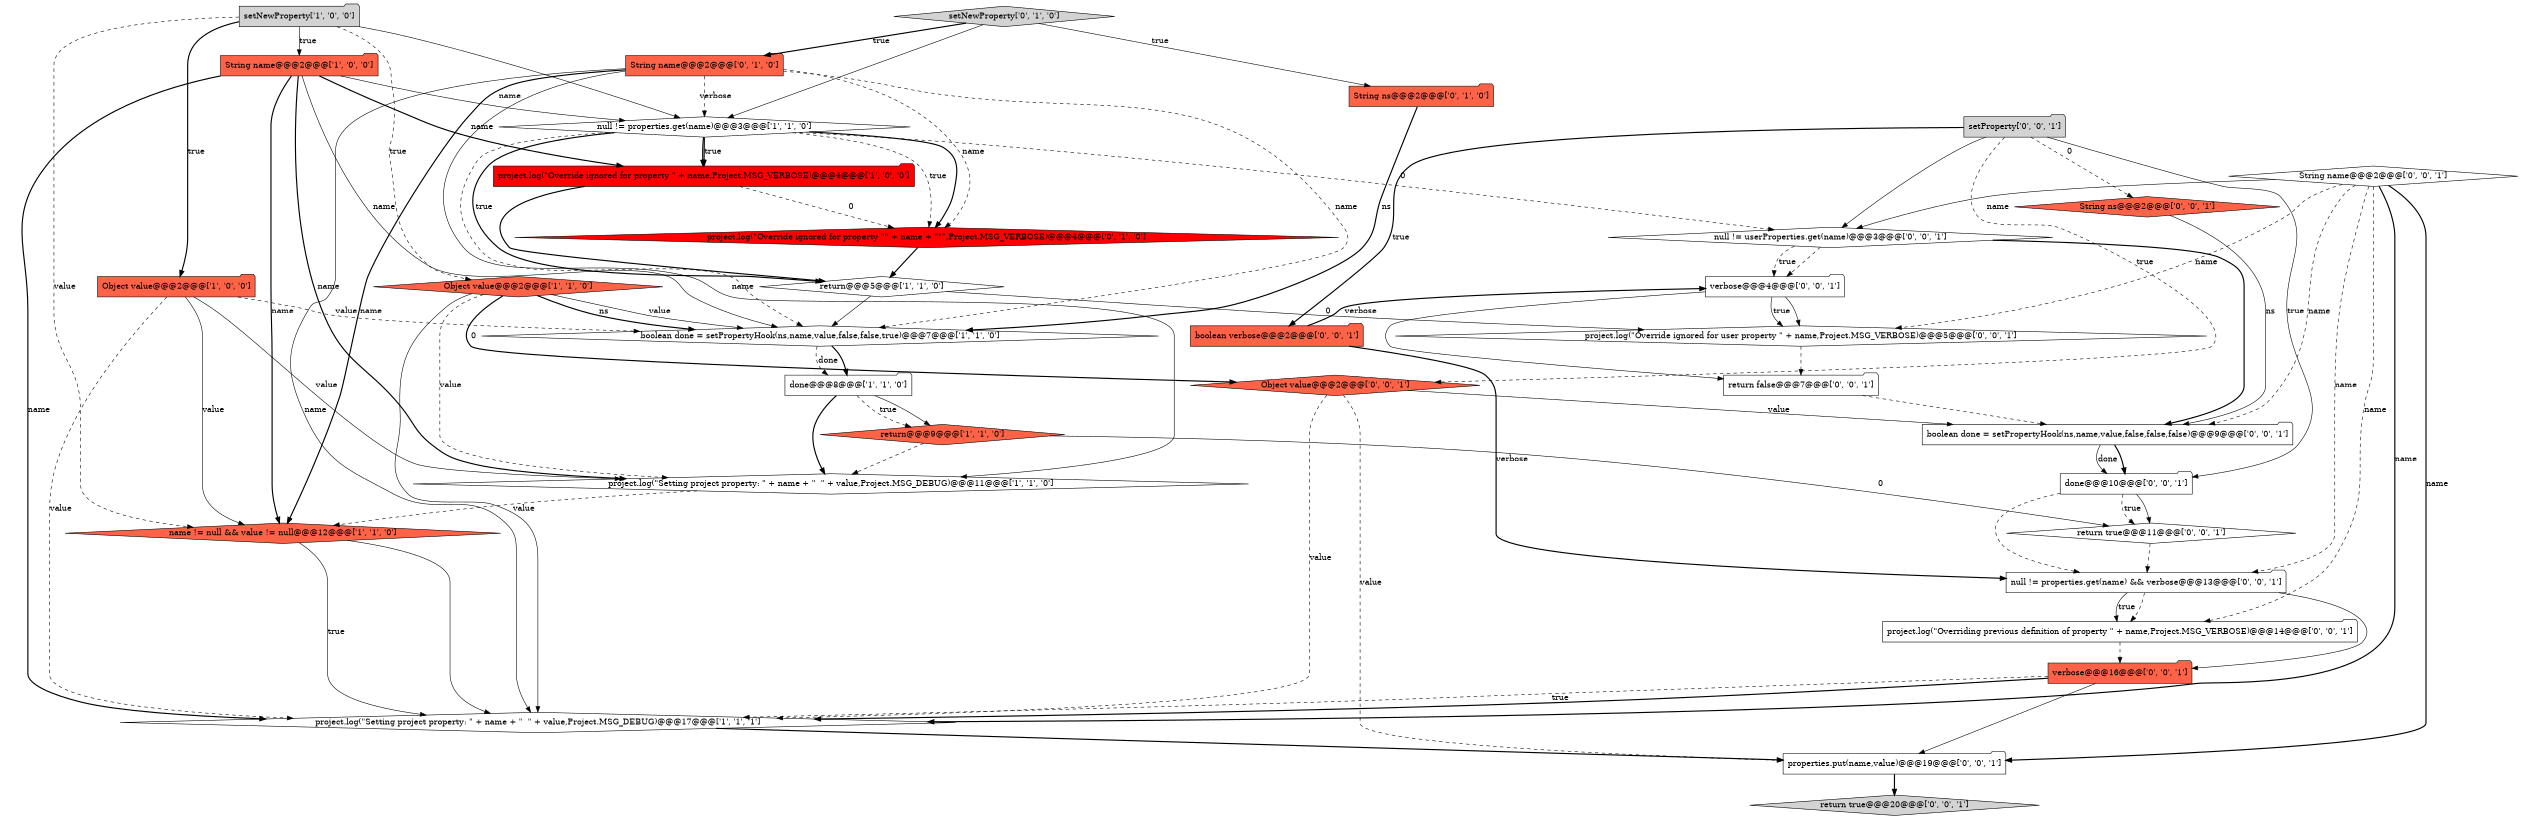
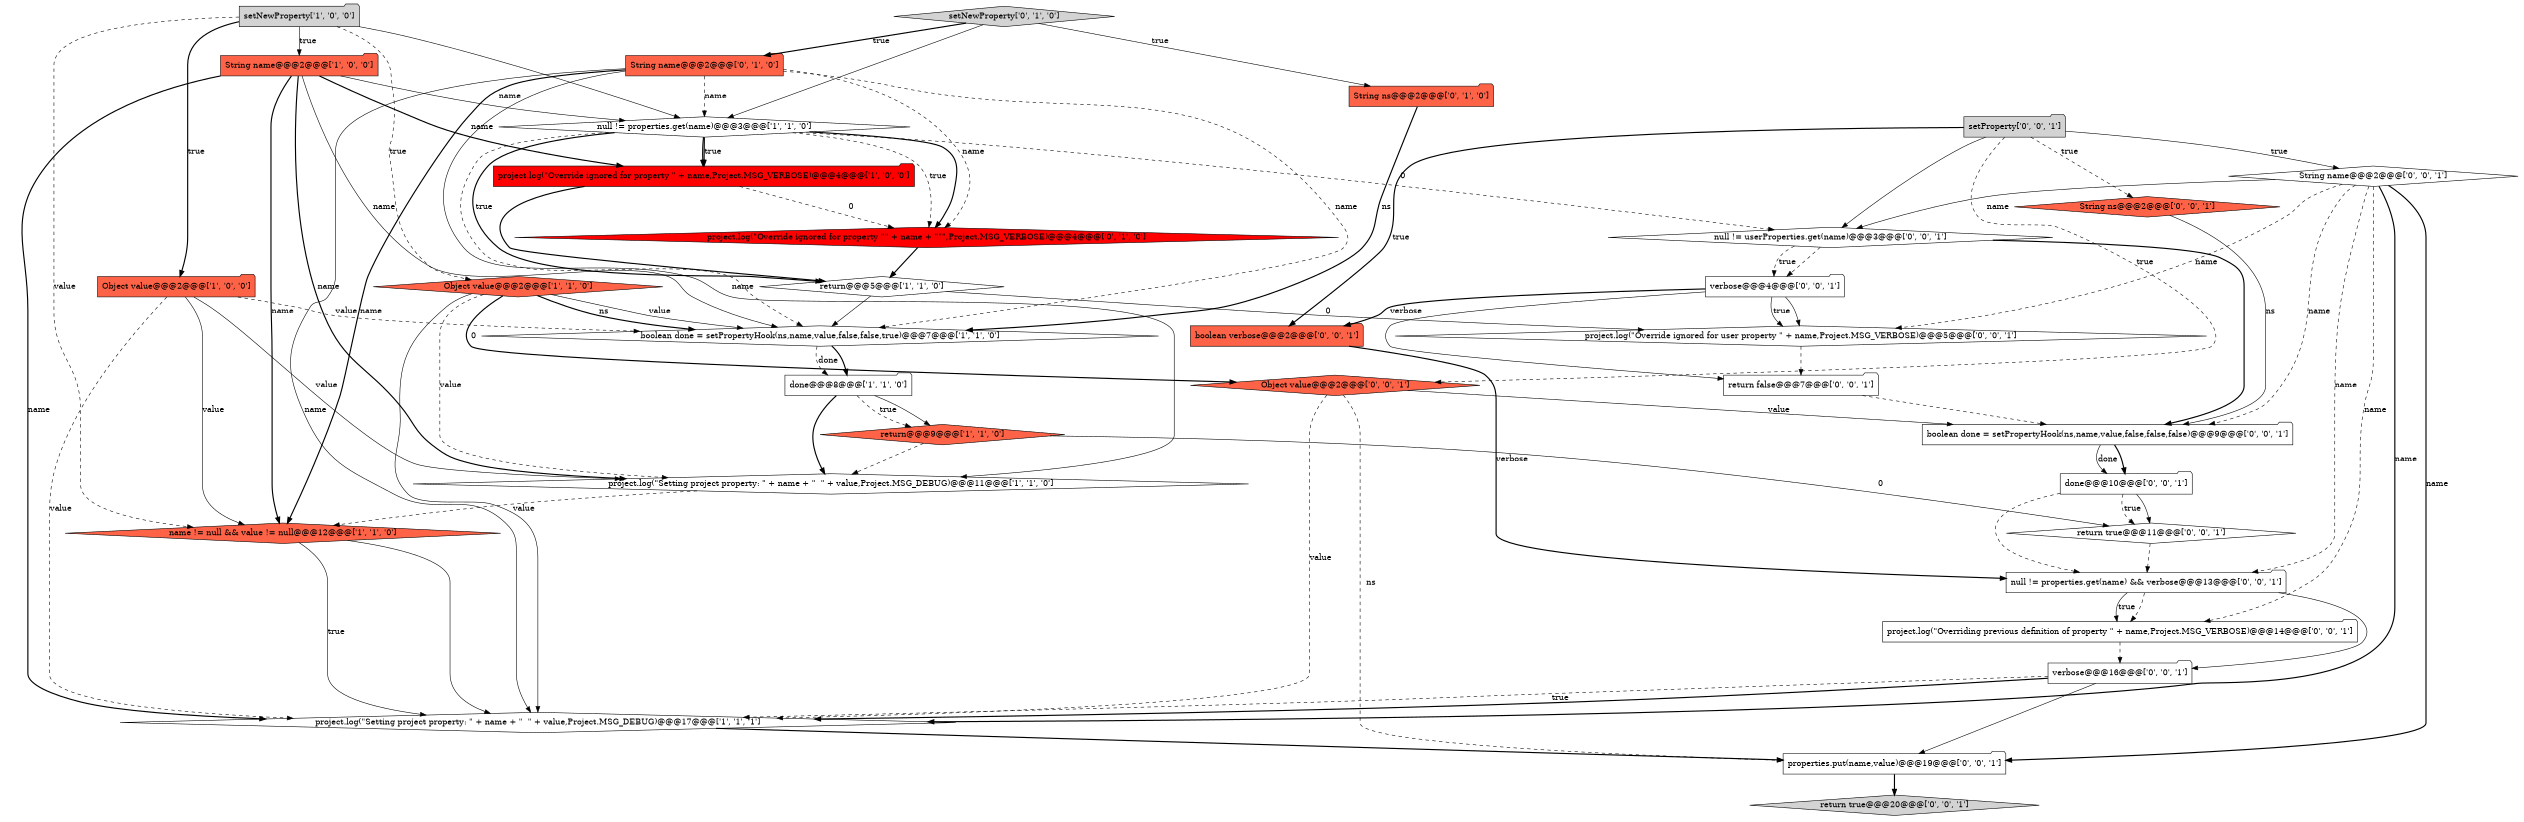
(716, 96) -> (716, 96)
(2070, 152) -> (2070, 152)
(2295, 255) -> (2200, 145)
(1501, 294) -> (1526, 295)
(1371, 583) -> (1371, 583)
(2120, 673) -> (2120, 673)
